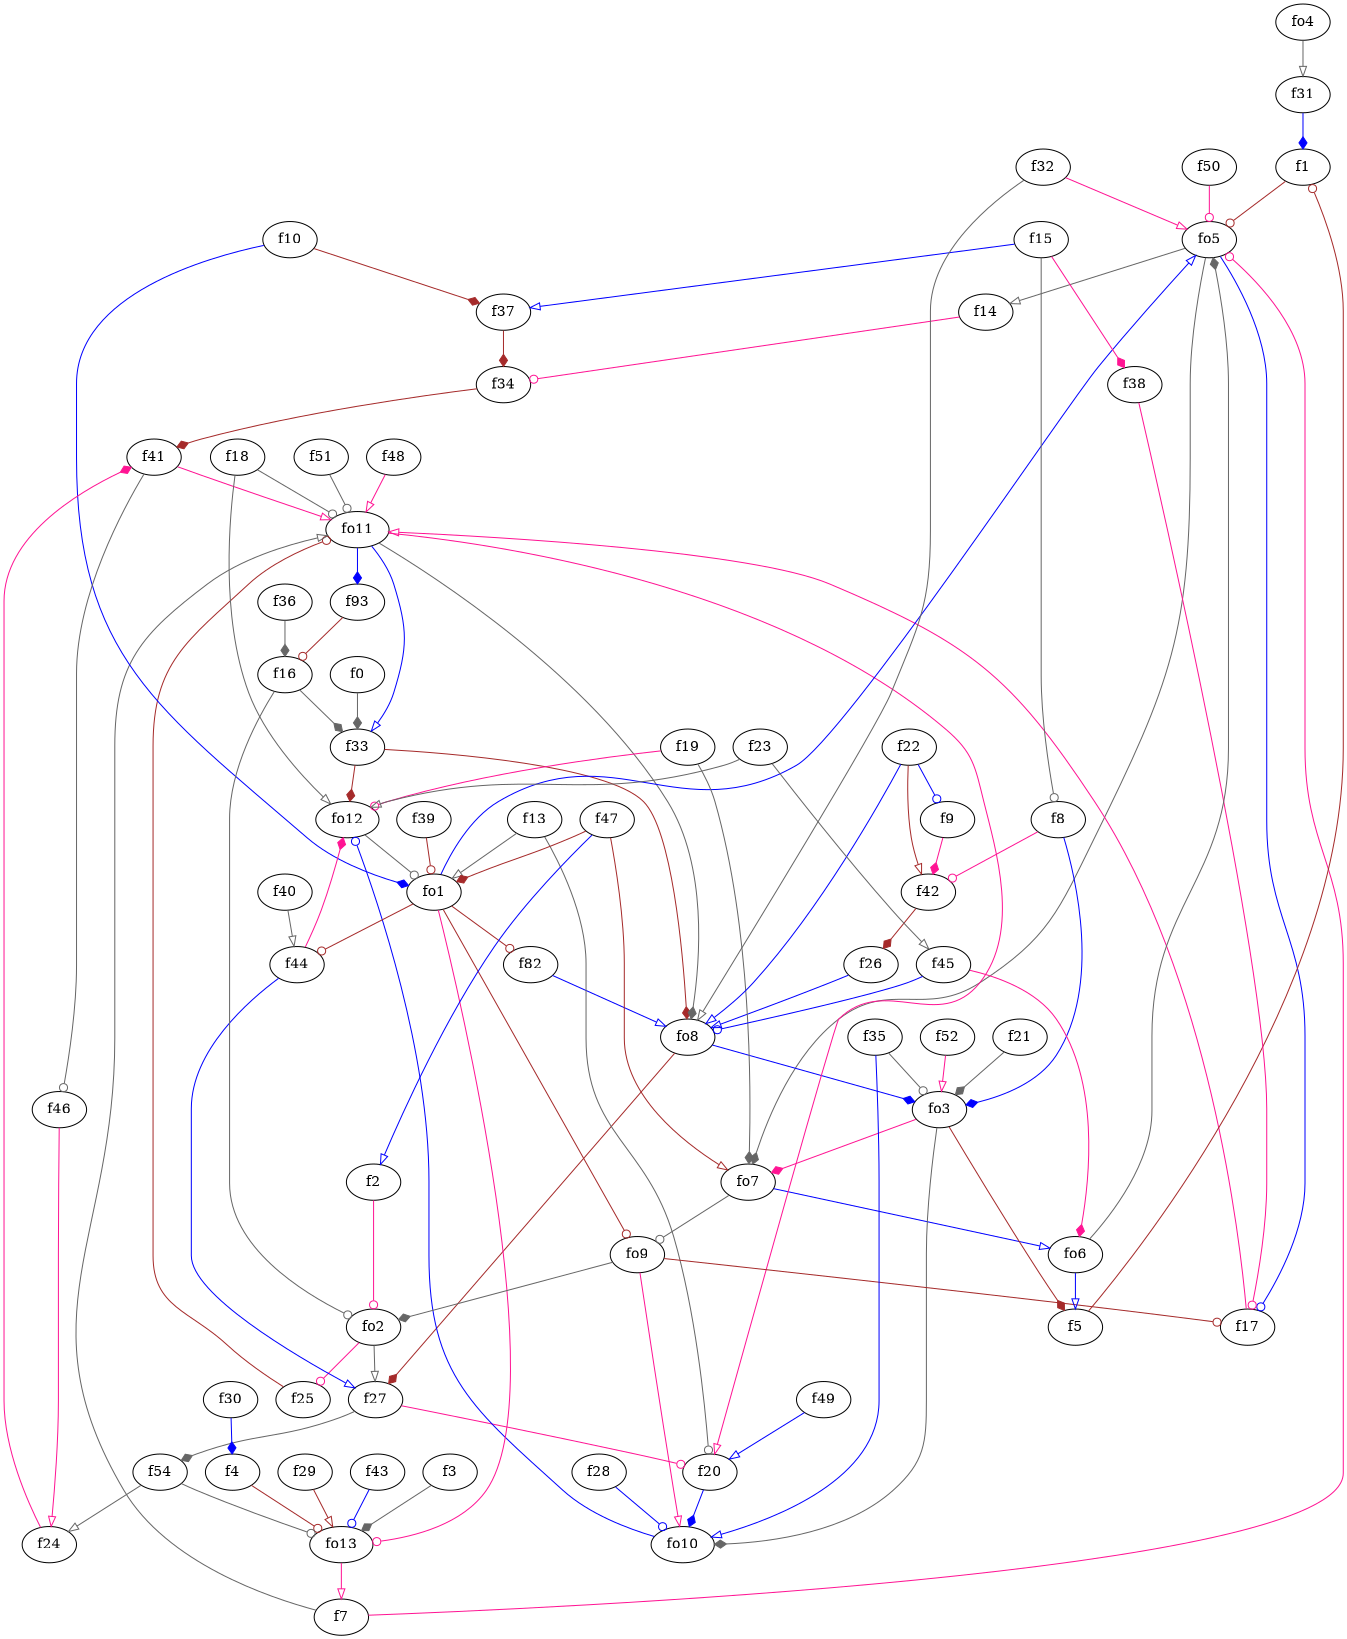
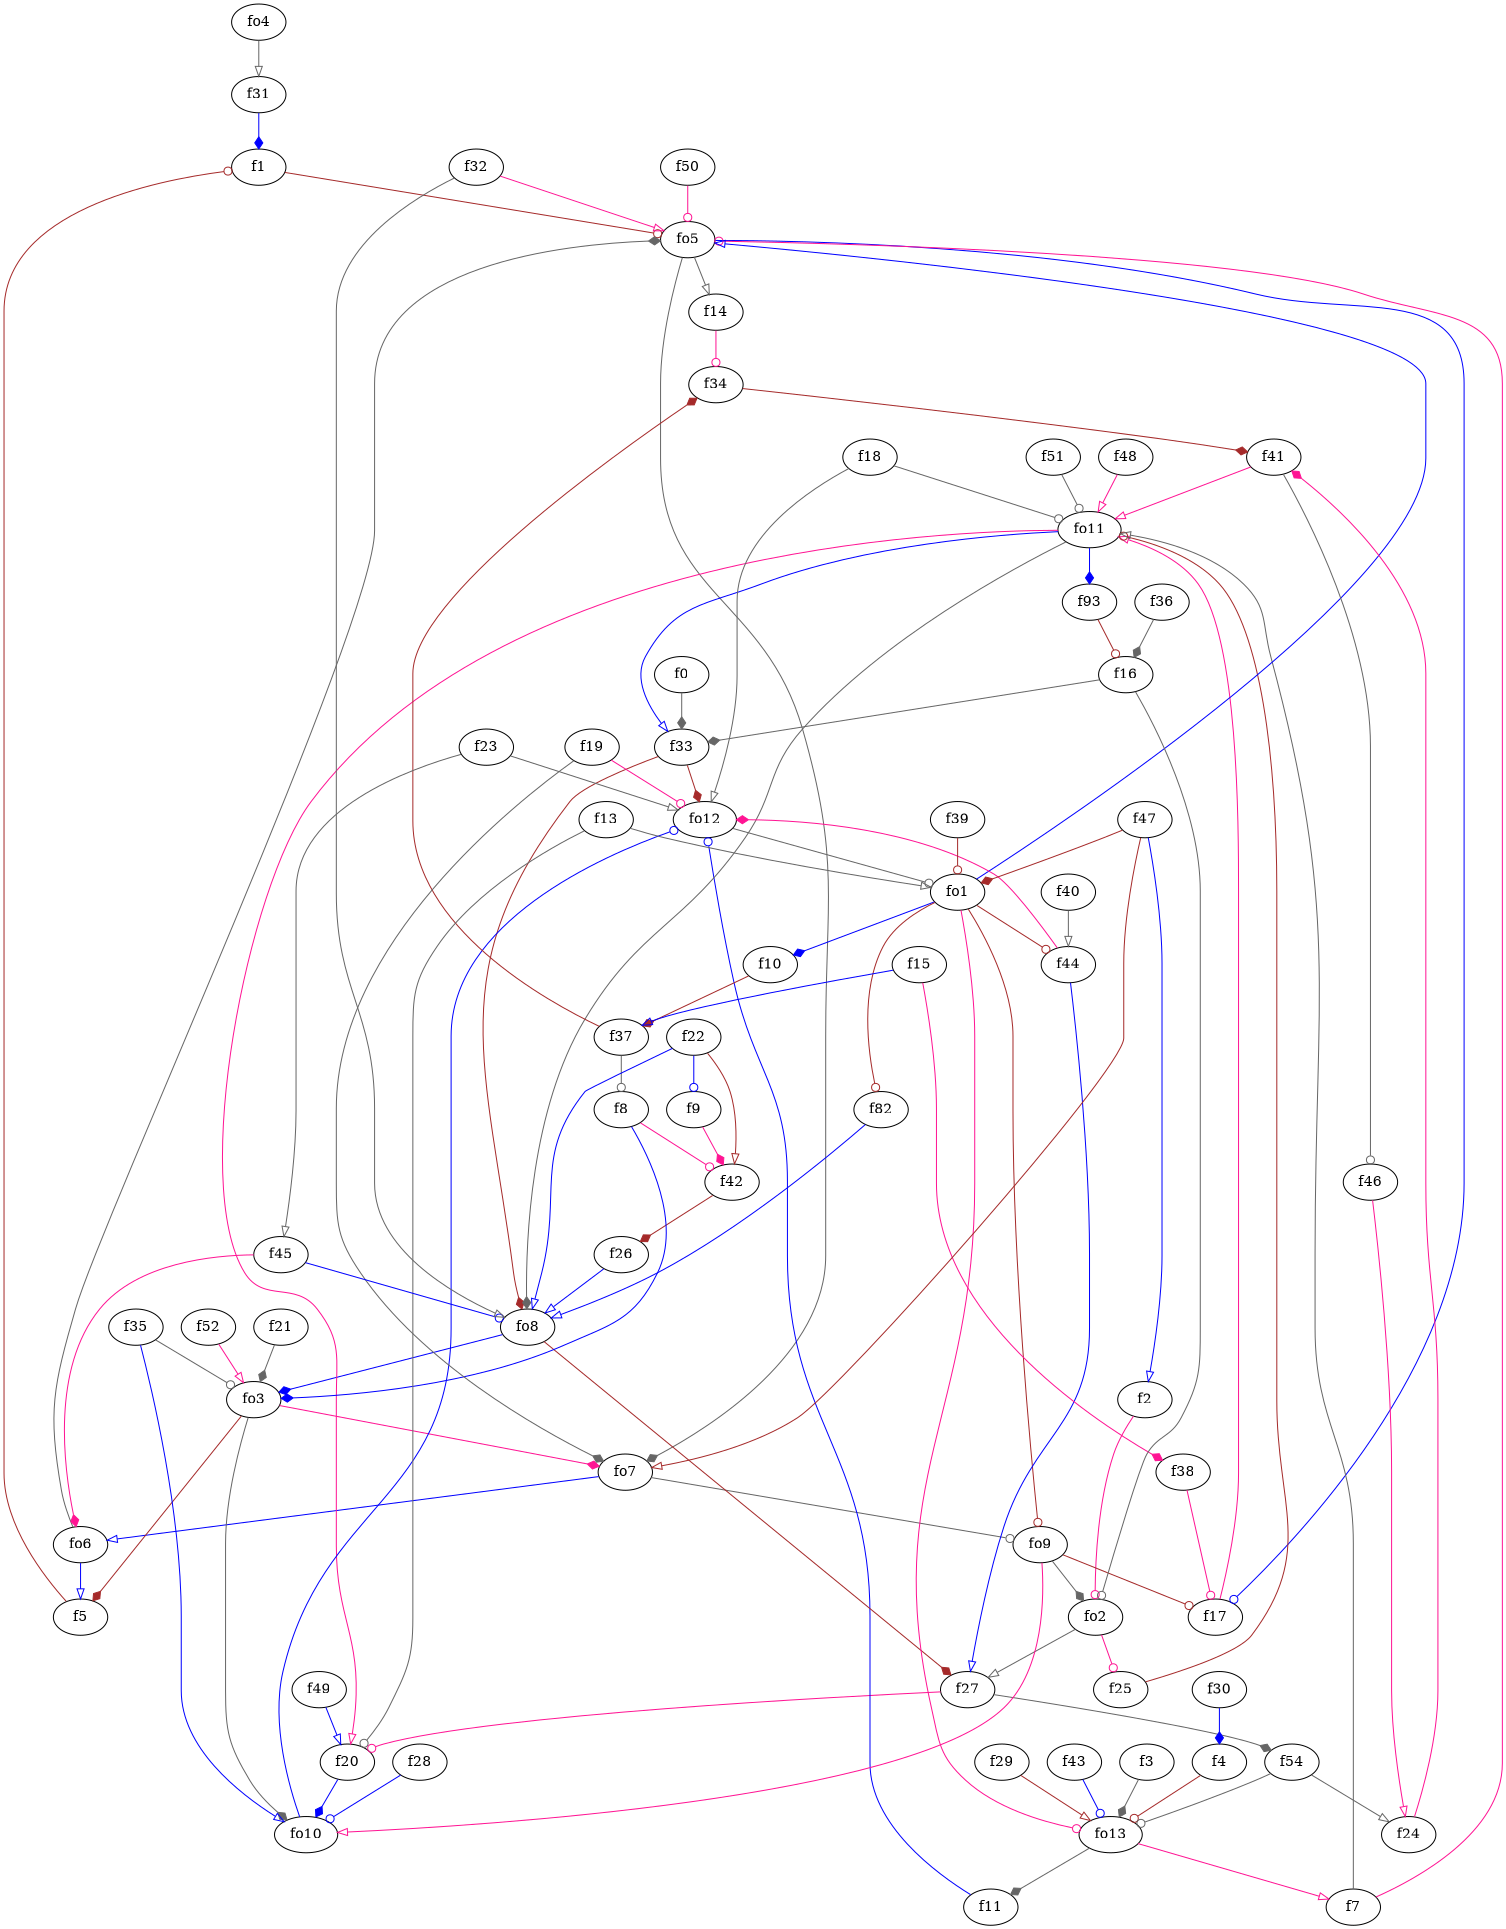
(1041, 526) -> (621, 1066)
(86, 556) -> (870, 926)
none -> (991, 1907)
